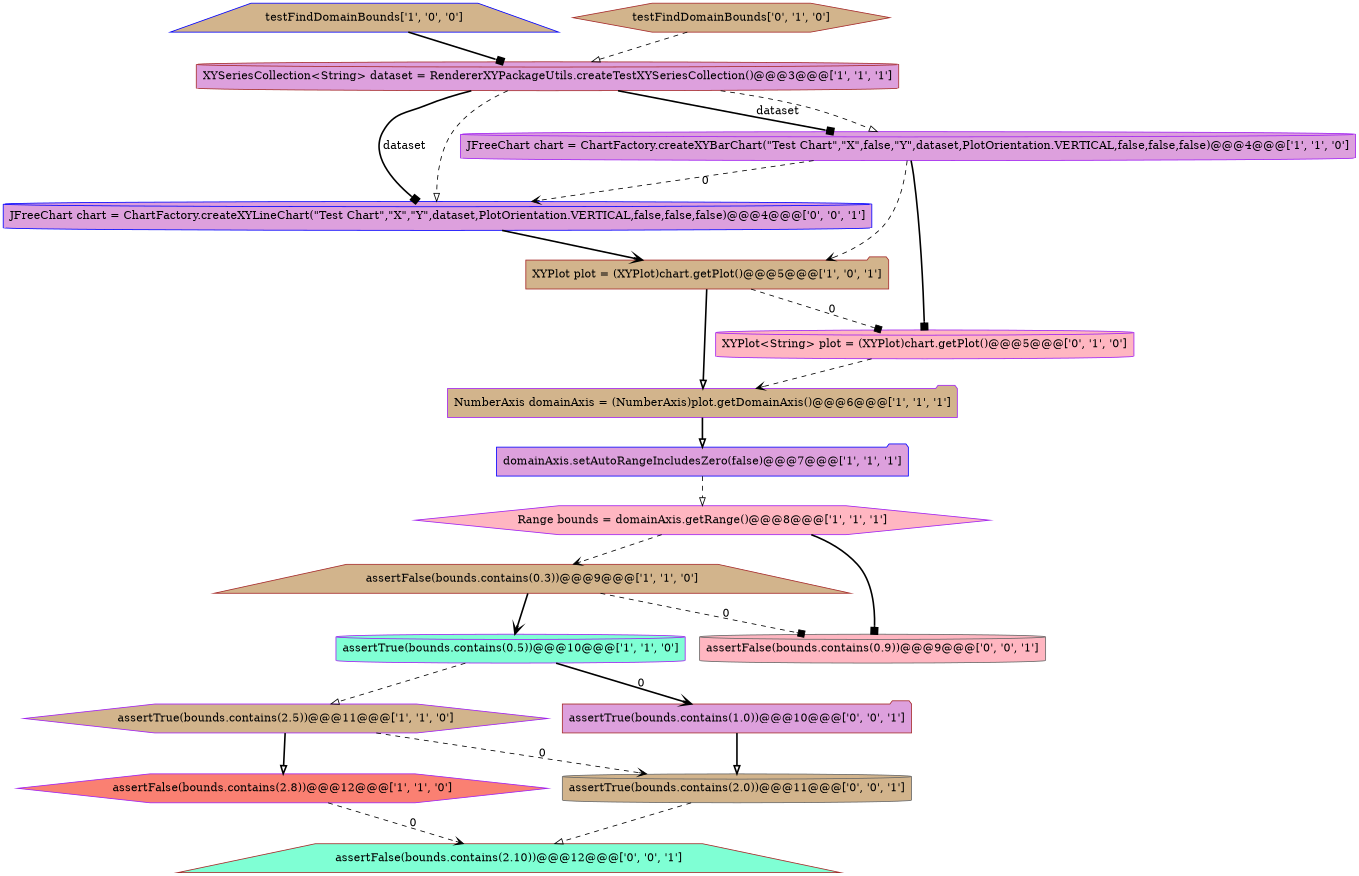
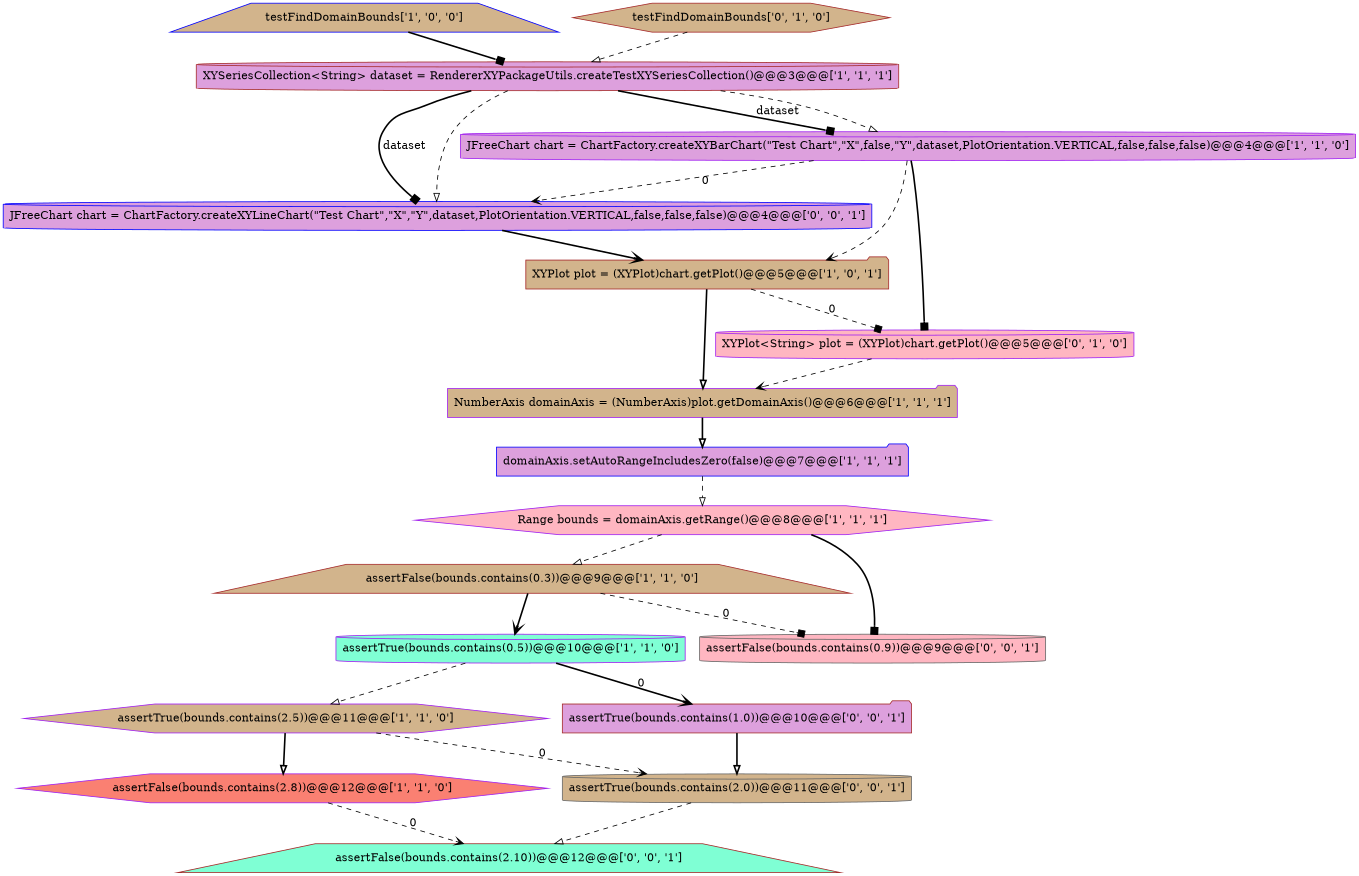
(621, 548) -> (621, 548)
